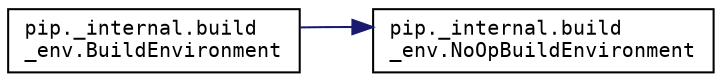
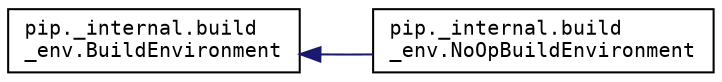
(326, 27) -> (347, 55)
